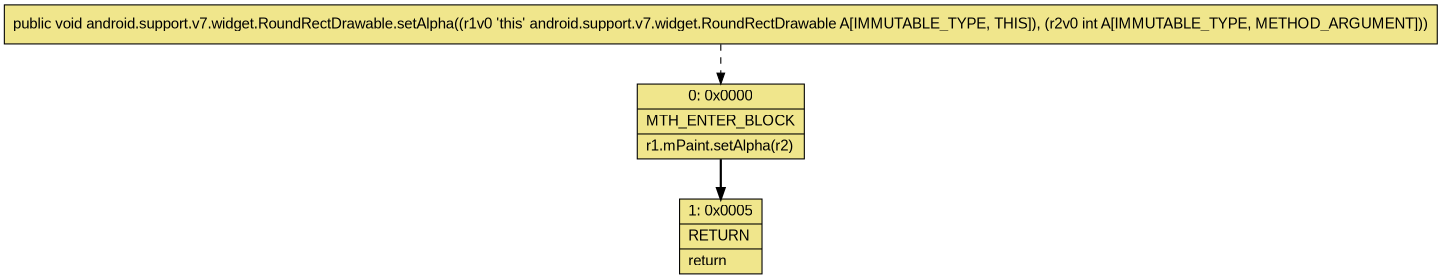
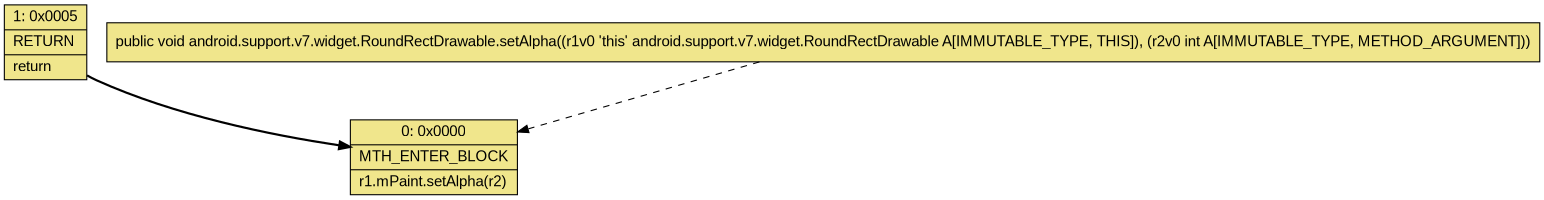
(721, 174) -> (211, 119)
